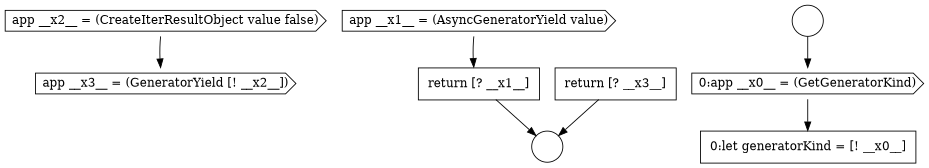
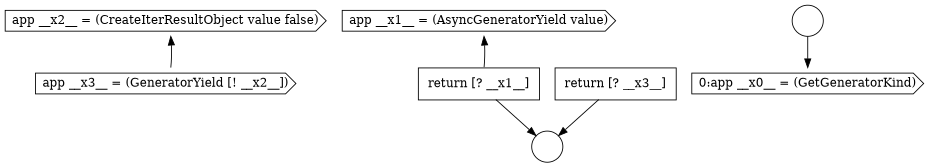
(473, 47) -> (485, 56)
(160, 48) -> (171, 56)
(808, 147) -> none
